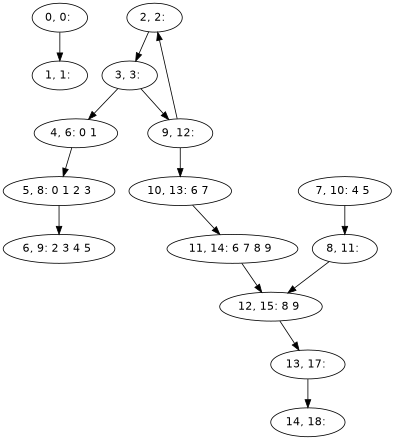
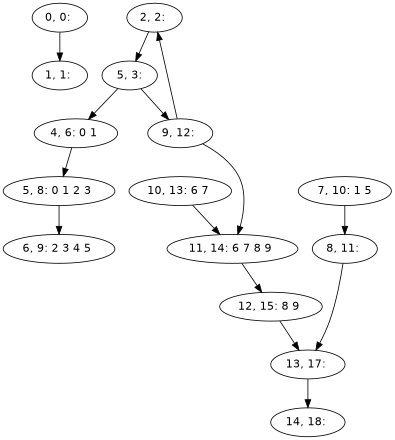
(130, 75) -> (130, 75)
(180, 158) -> (239, 177)
(345, 191) -> (345, 191)
(312, 275) -> (335, 304)
